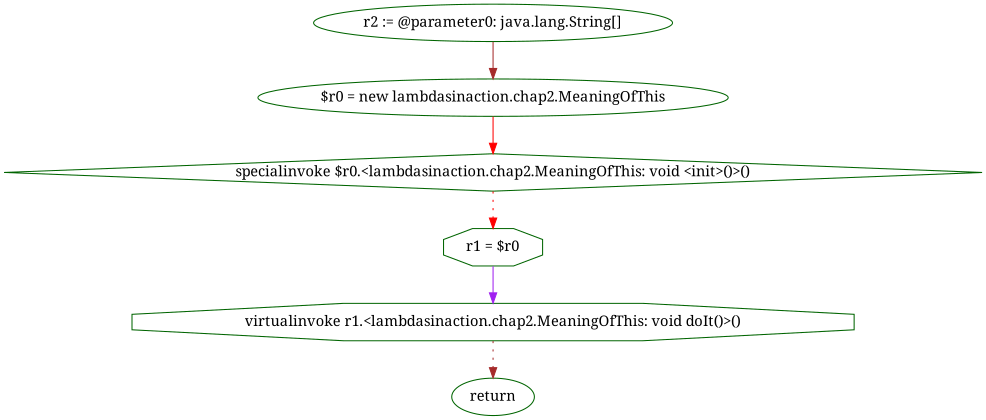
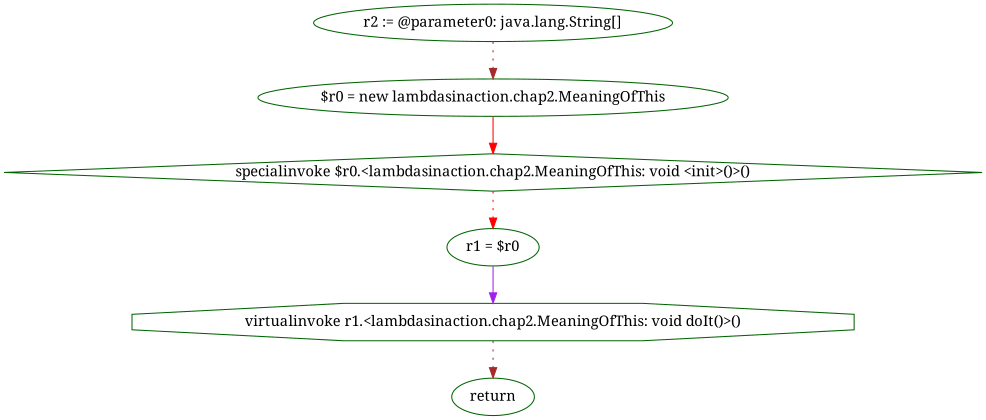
(493, 55) -> (493, 55)
(493, 247) -> (493, 247)
